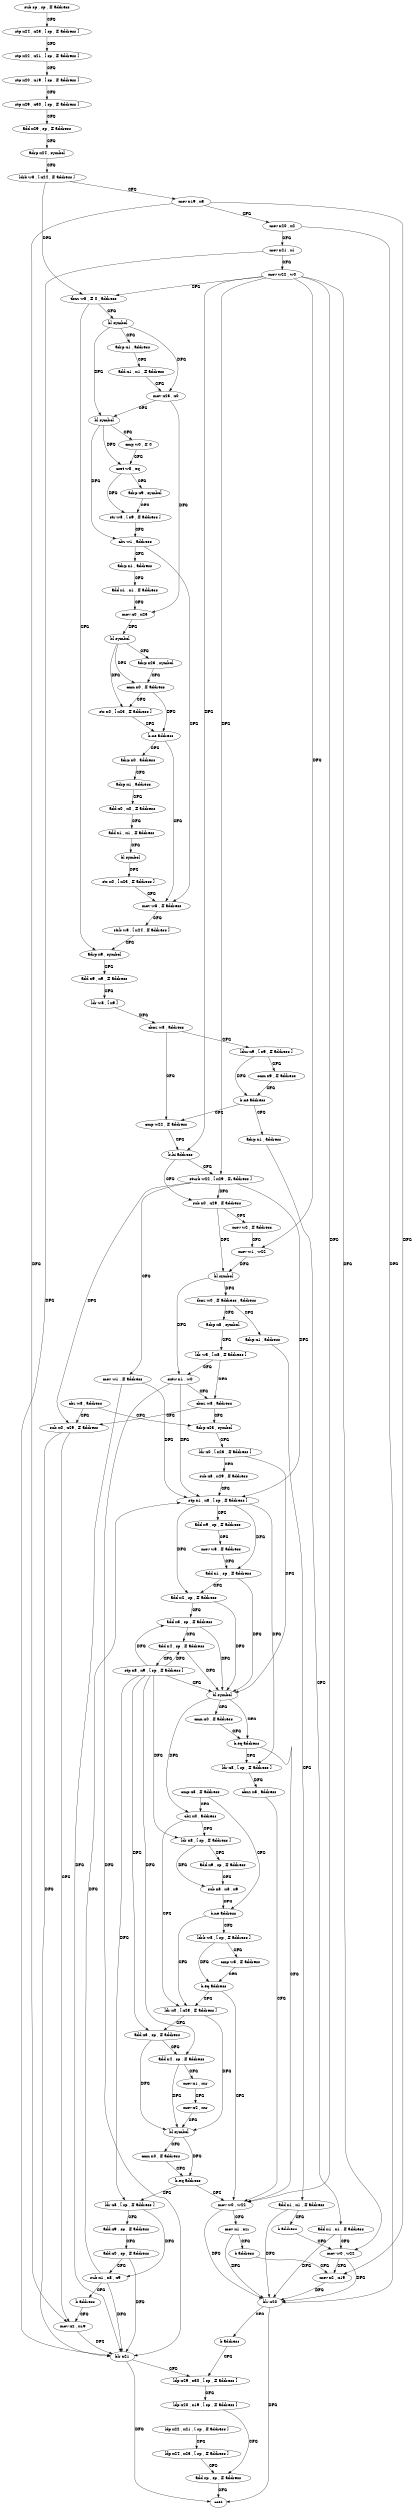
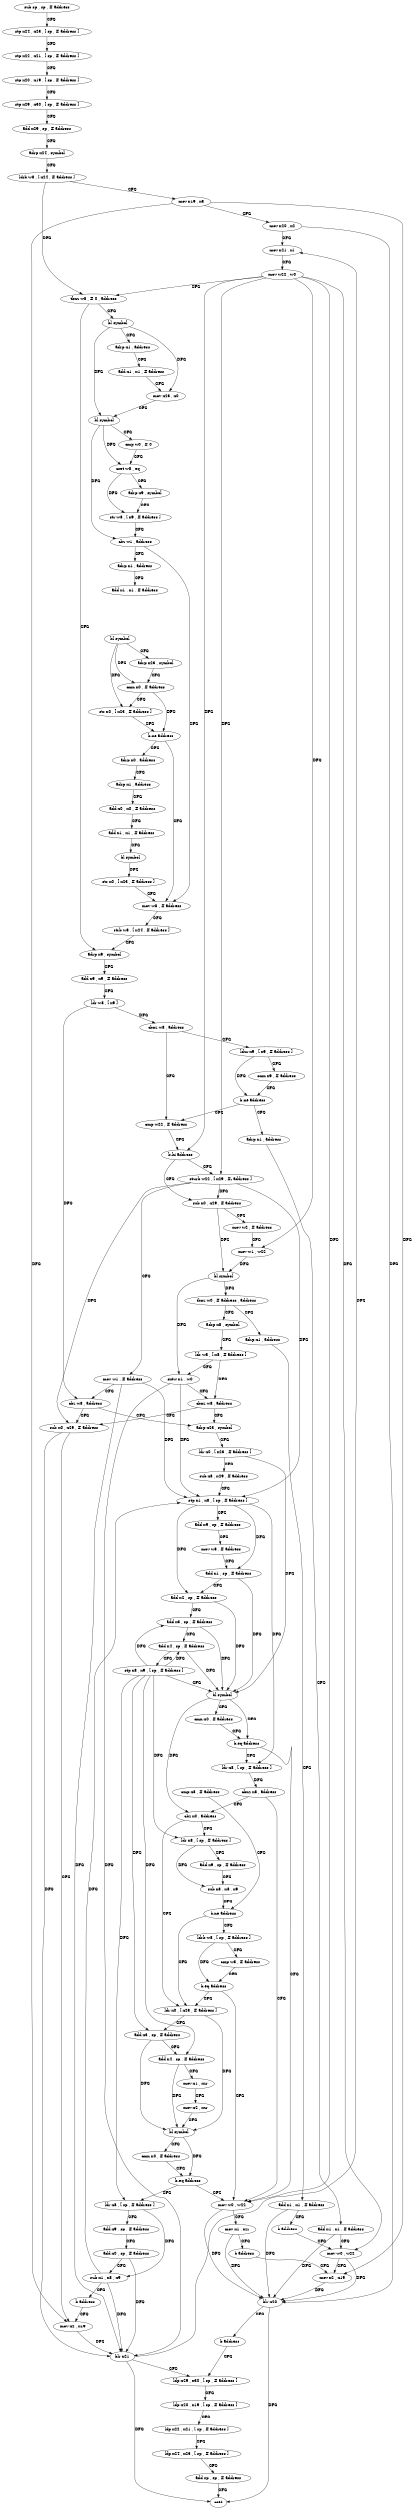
(135, 615) -> none
none -> (64, 1197)
(45, 1243) -> (356, 1357)
none -> (104, 1390)
(201, 1803) -> (231, 1804)
(249, 2438) -> (201, 2416)
